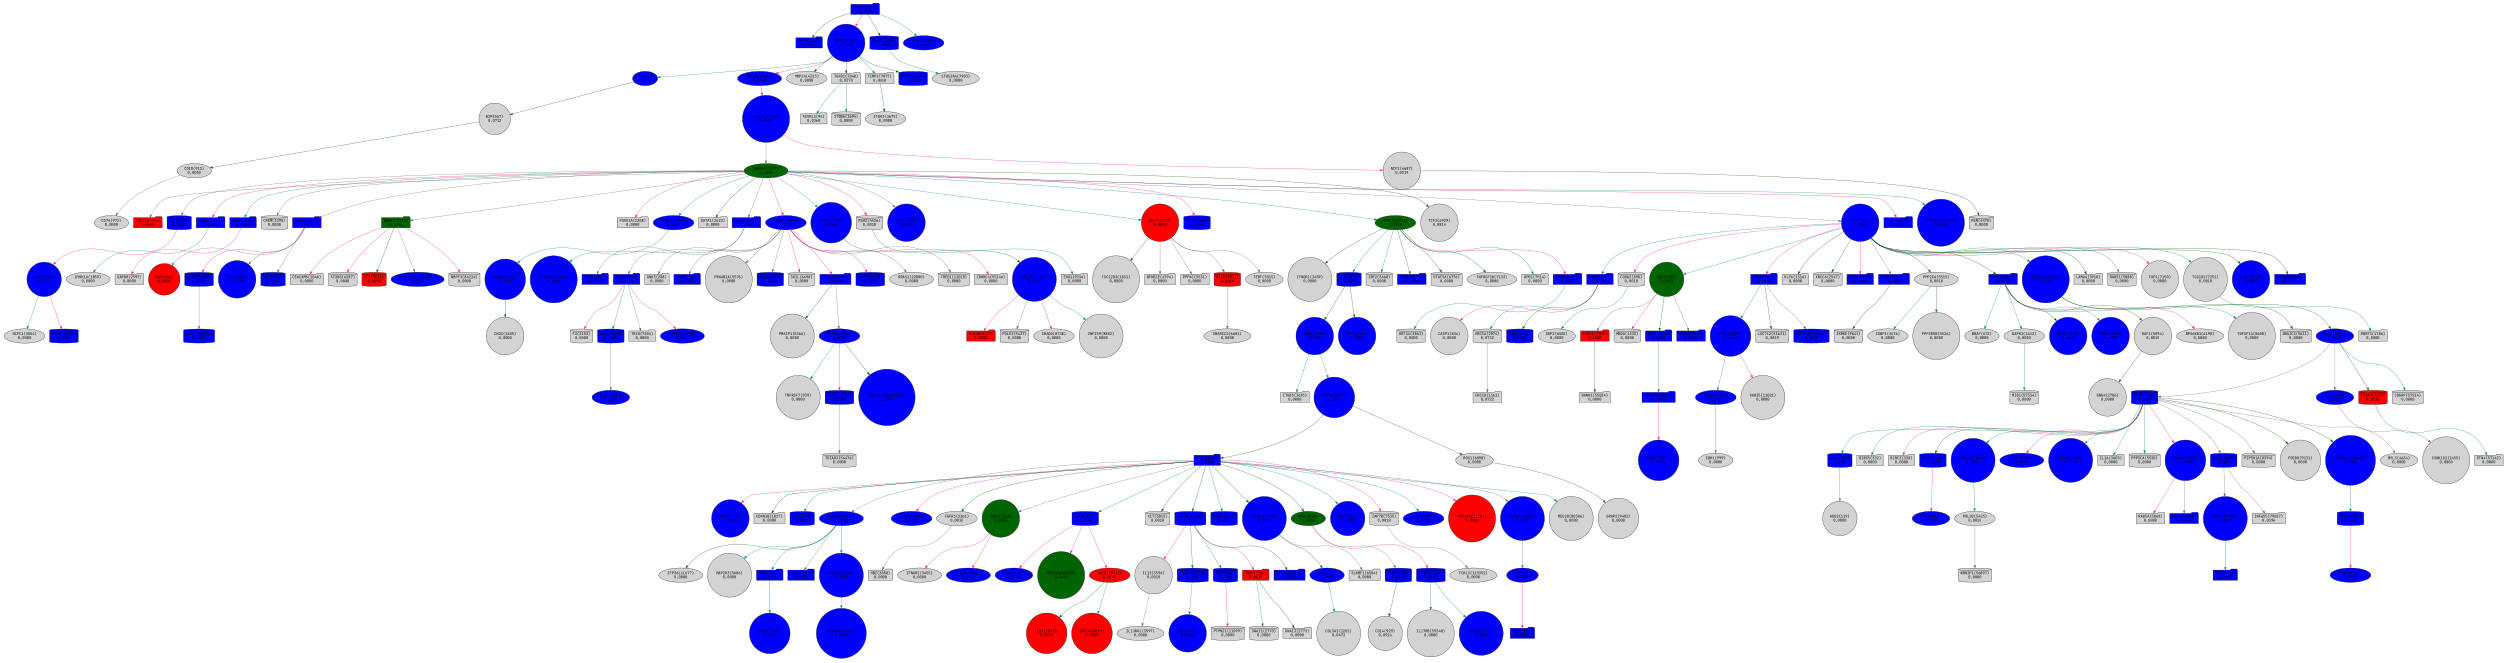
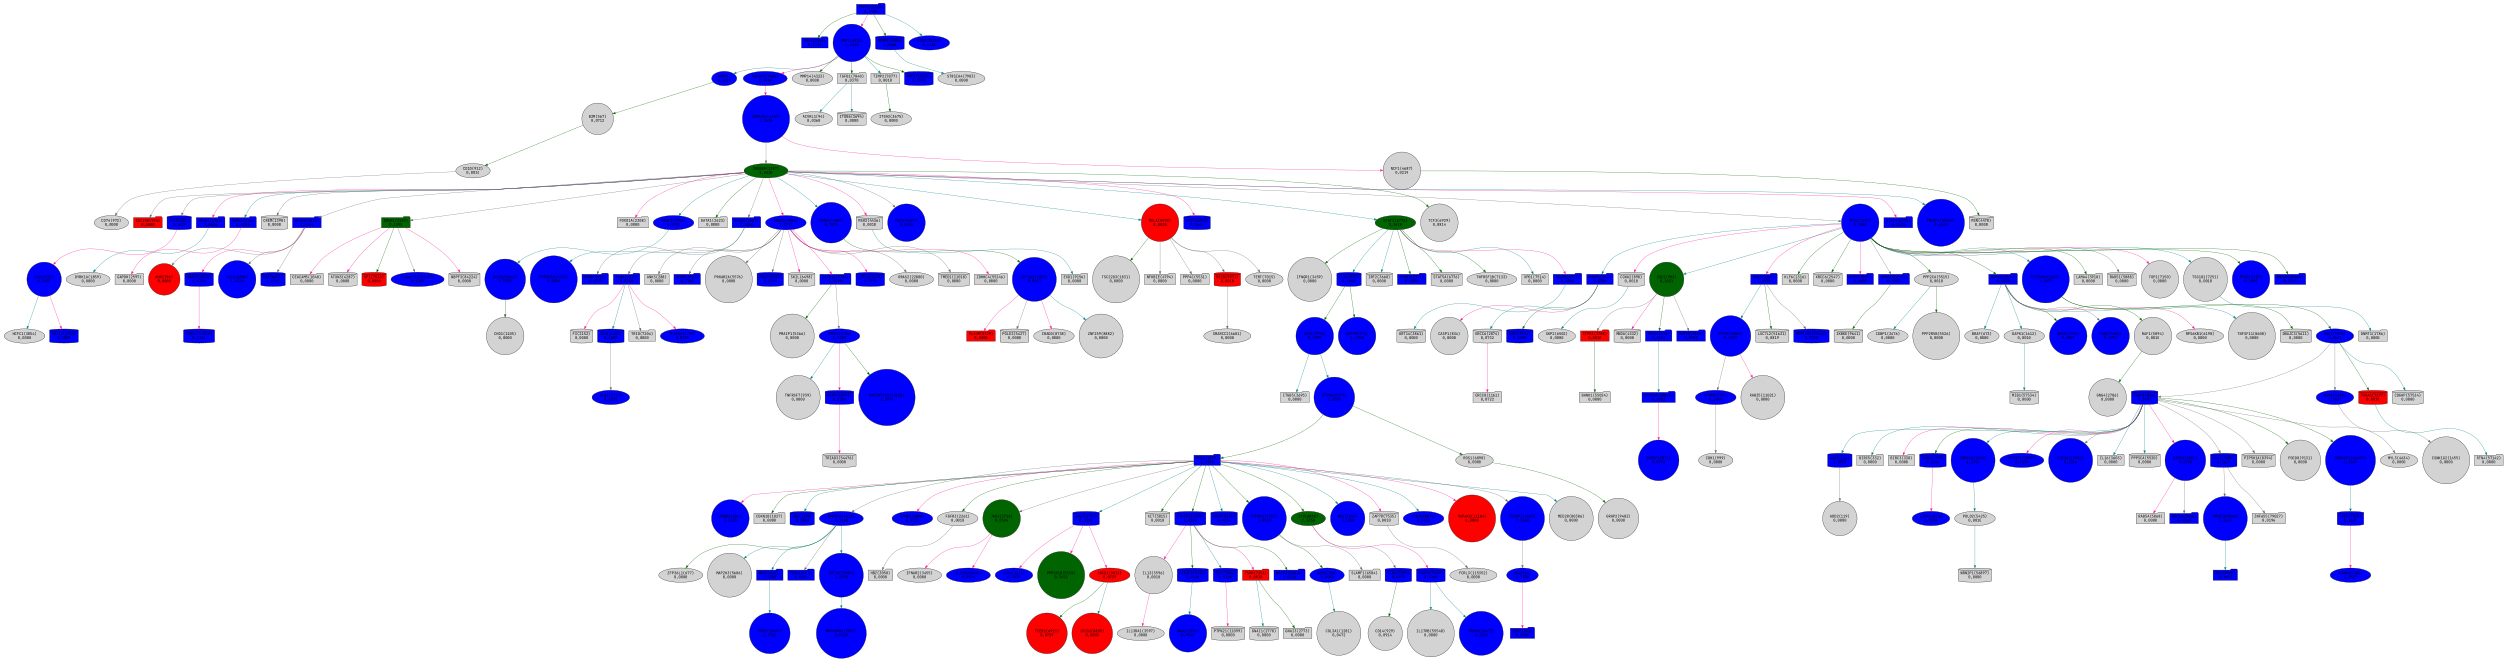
(814, 119) -> (814, 119)
(1146, 608) -> (1146, 608)
